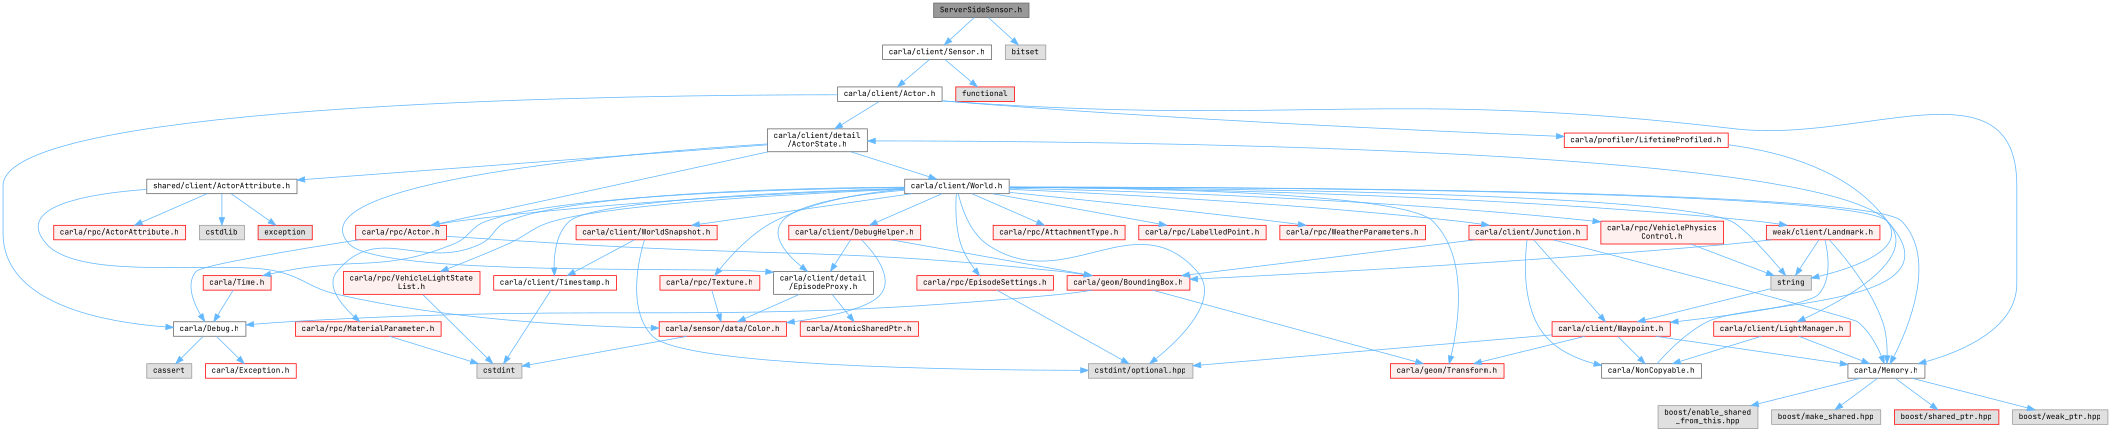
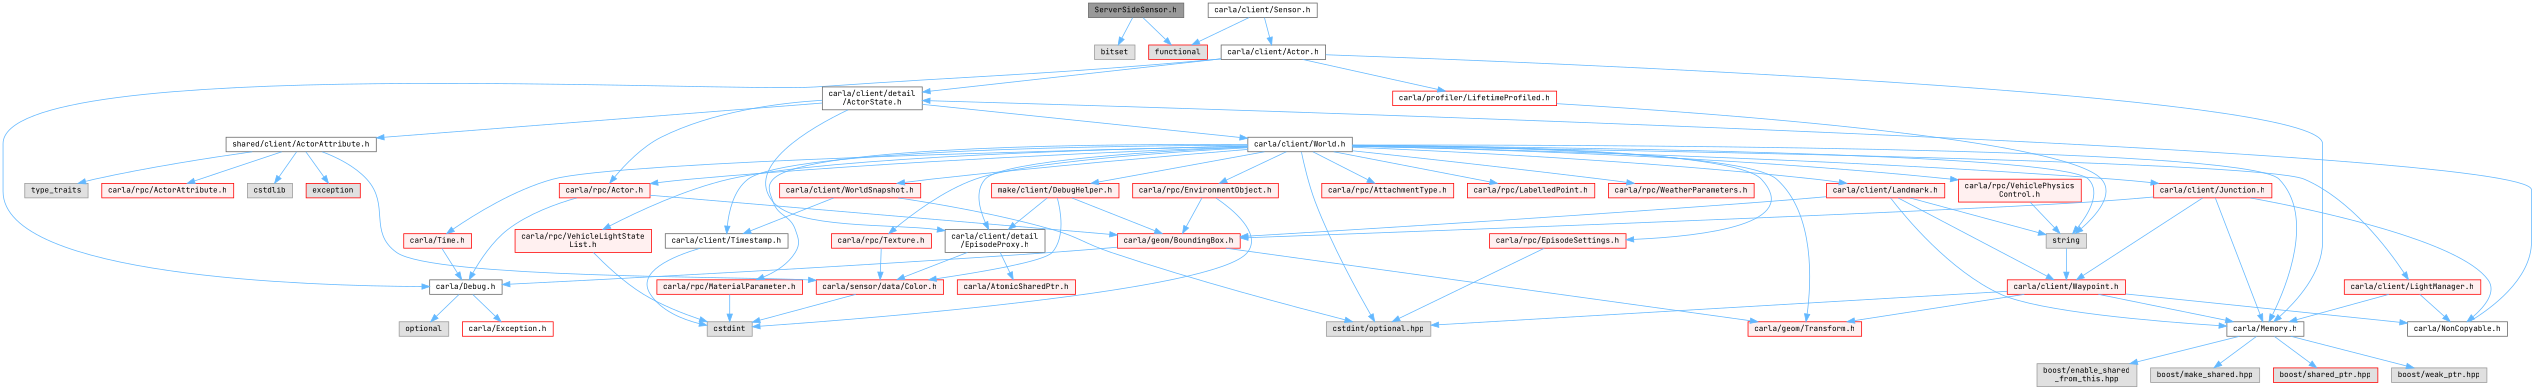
(962, 29) -> (1154, 29)
none -> (56, 191)
none -> (1206, 191)
(855, 233) -> (1055, 191)
(1823, 233) -> (1886, 191)
(555, 283) -> (727, 241)
(169, 371) -> (424, 329)
